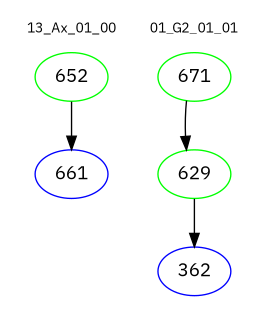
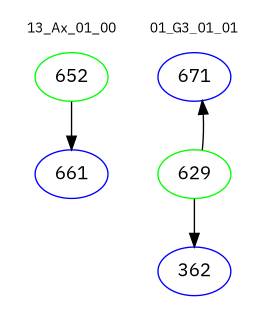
(194, 29) -> (194, 29)
(194, 77) -> (194, 77)
(185, 119) -> (203, 132)
